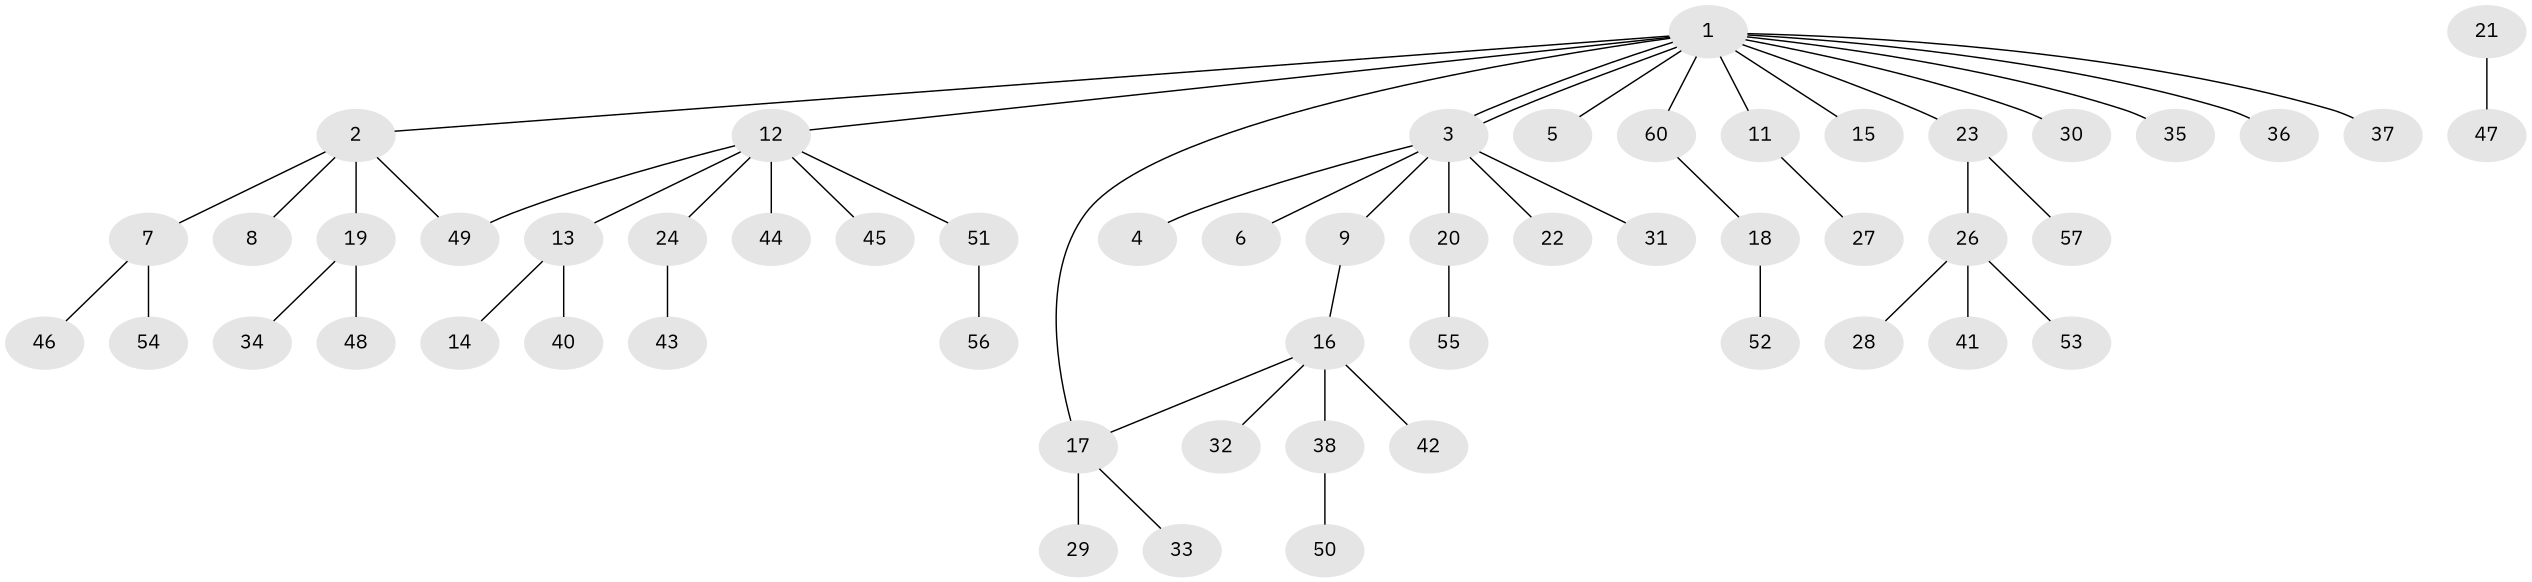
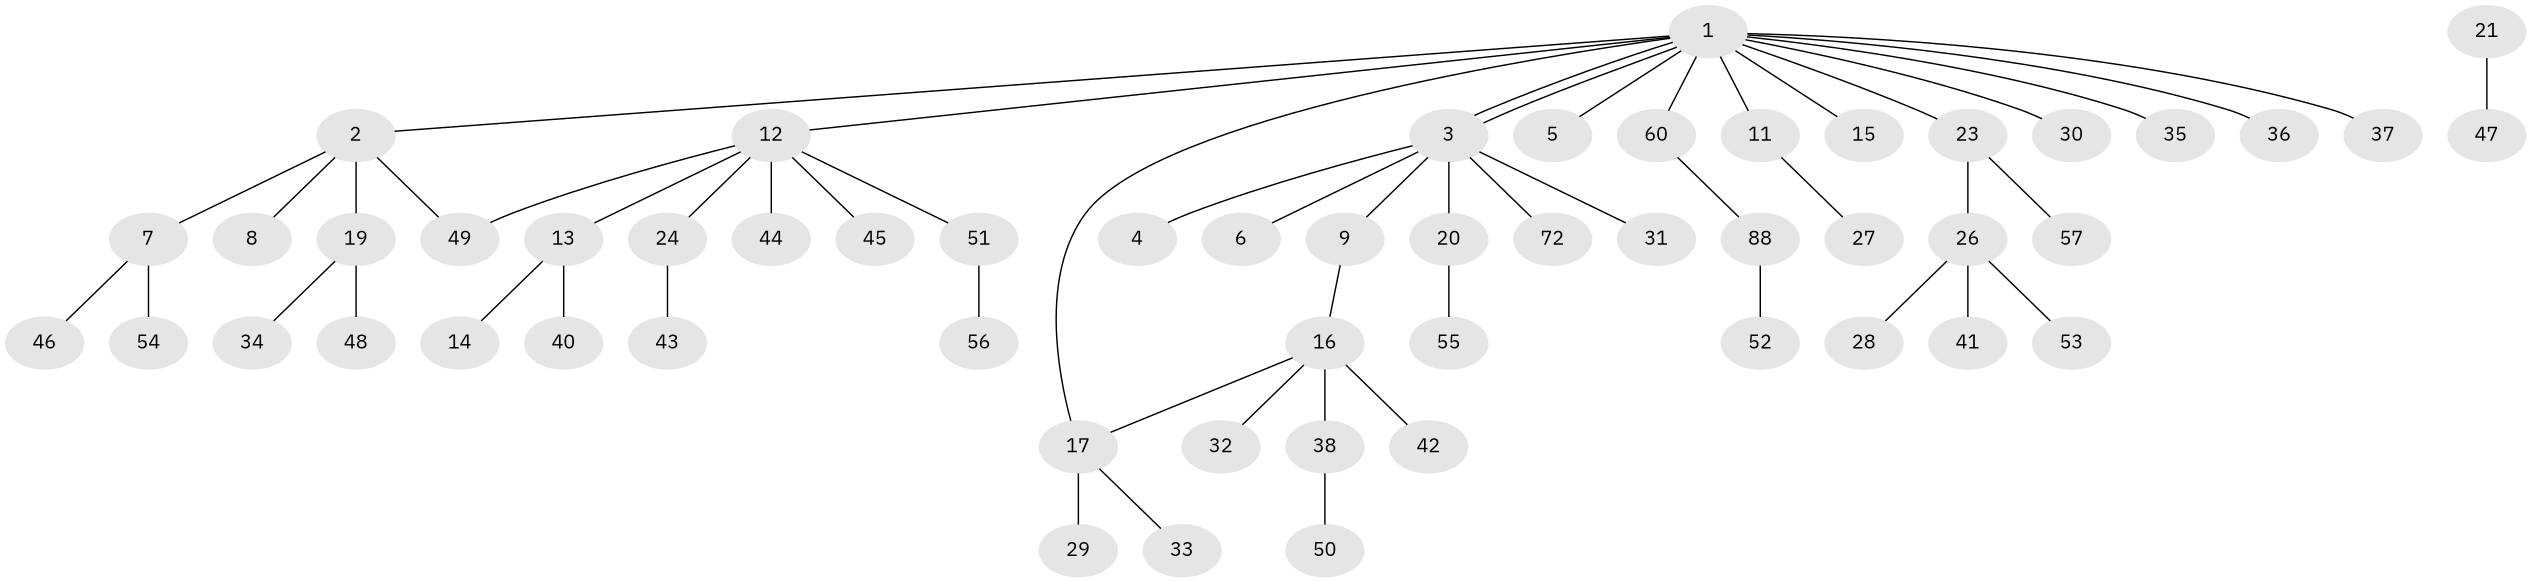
(1553, 239) -> (1553, 239)
(1760, 239) -> (1760, 239)
